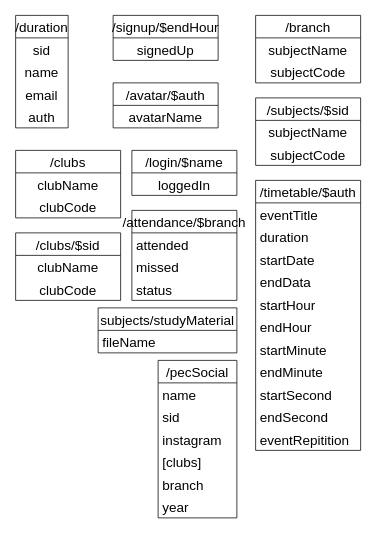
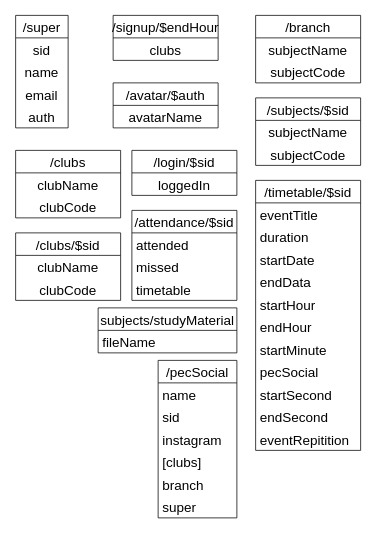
(41, 28) -> (41, 28)
(165, 50) -> (165, 50)
(184, 163) -> (184, 163)
(308, 193) -> (308, 193)
(184, 223) -> (184, 223)
(158, 290) -> (166, 290)
(292, 373) -> (290, 373)
(177, 508) -> (181, 508)
